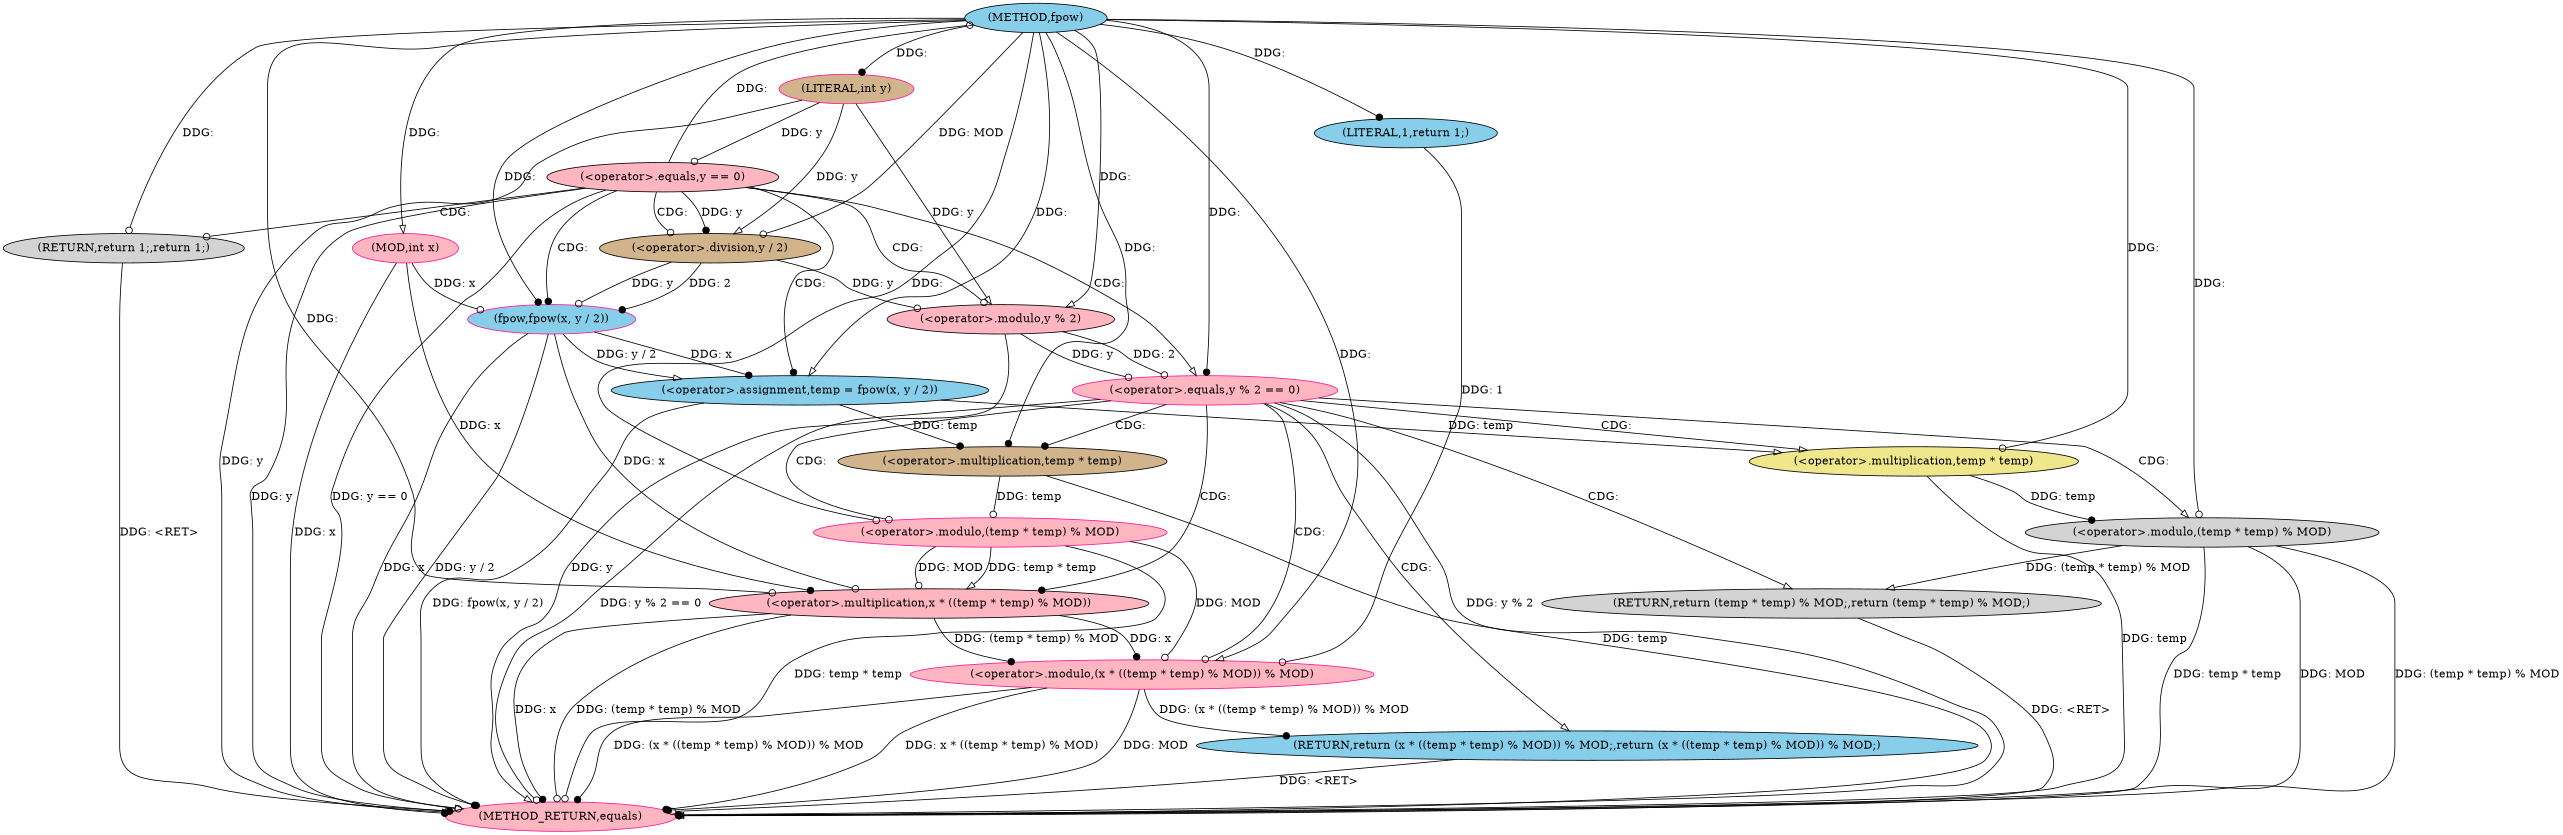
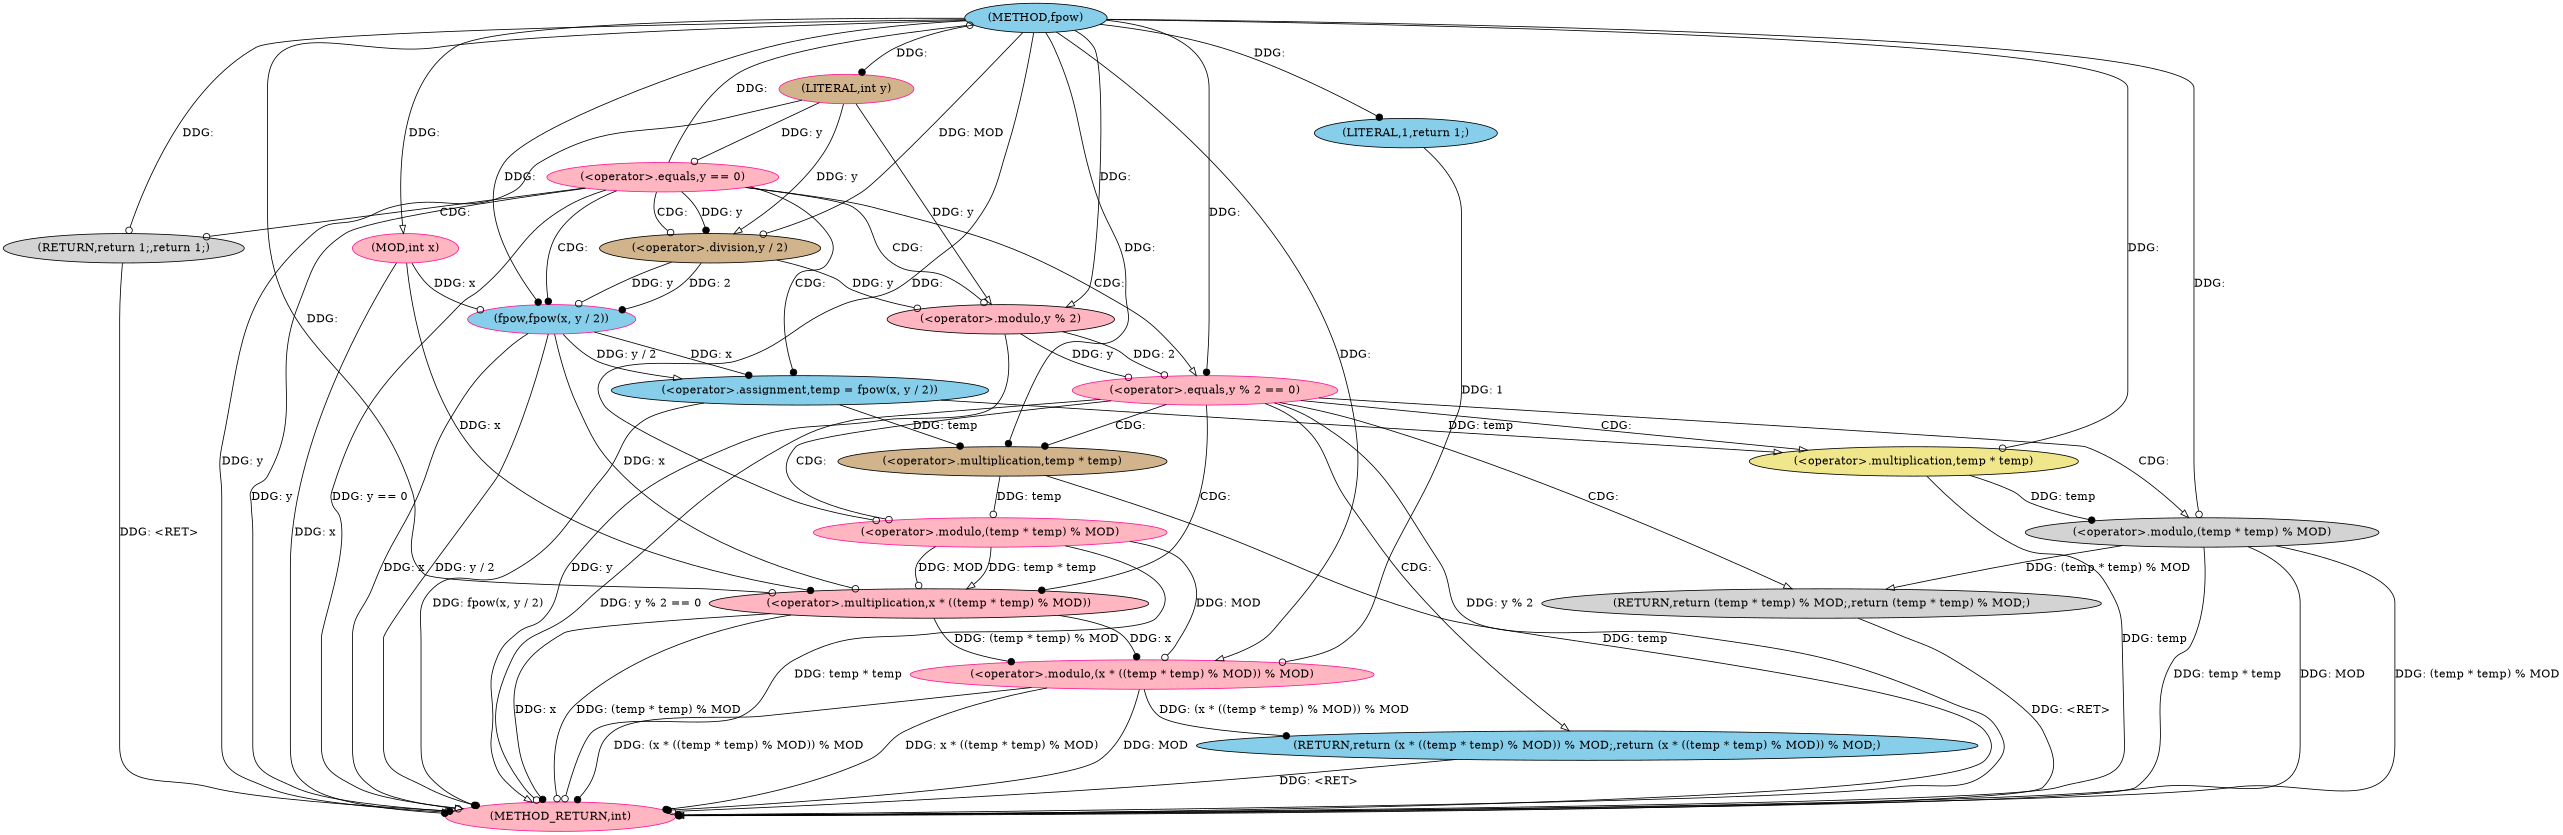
(663, 177) -> (663, 177)
(1008, 255) -> none
(1293, 543) -> none
(561, 817) -> (561, 817)
